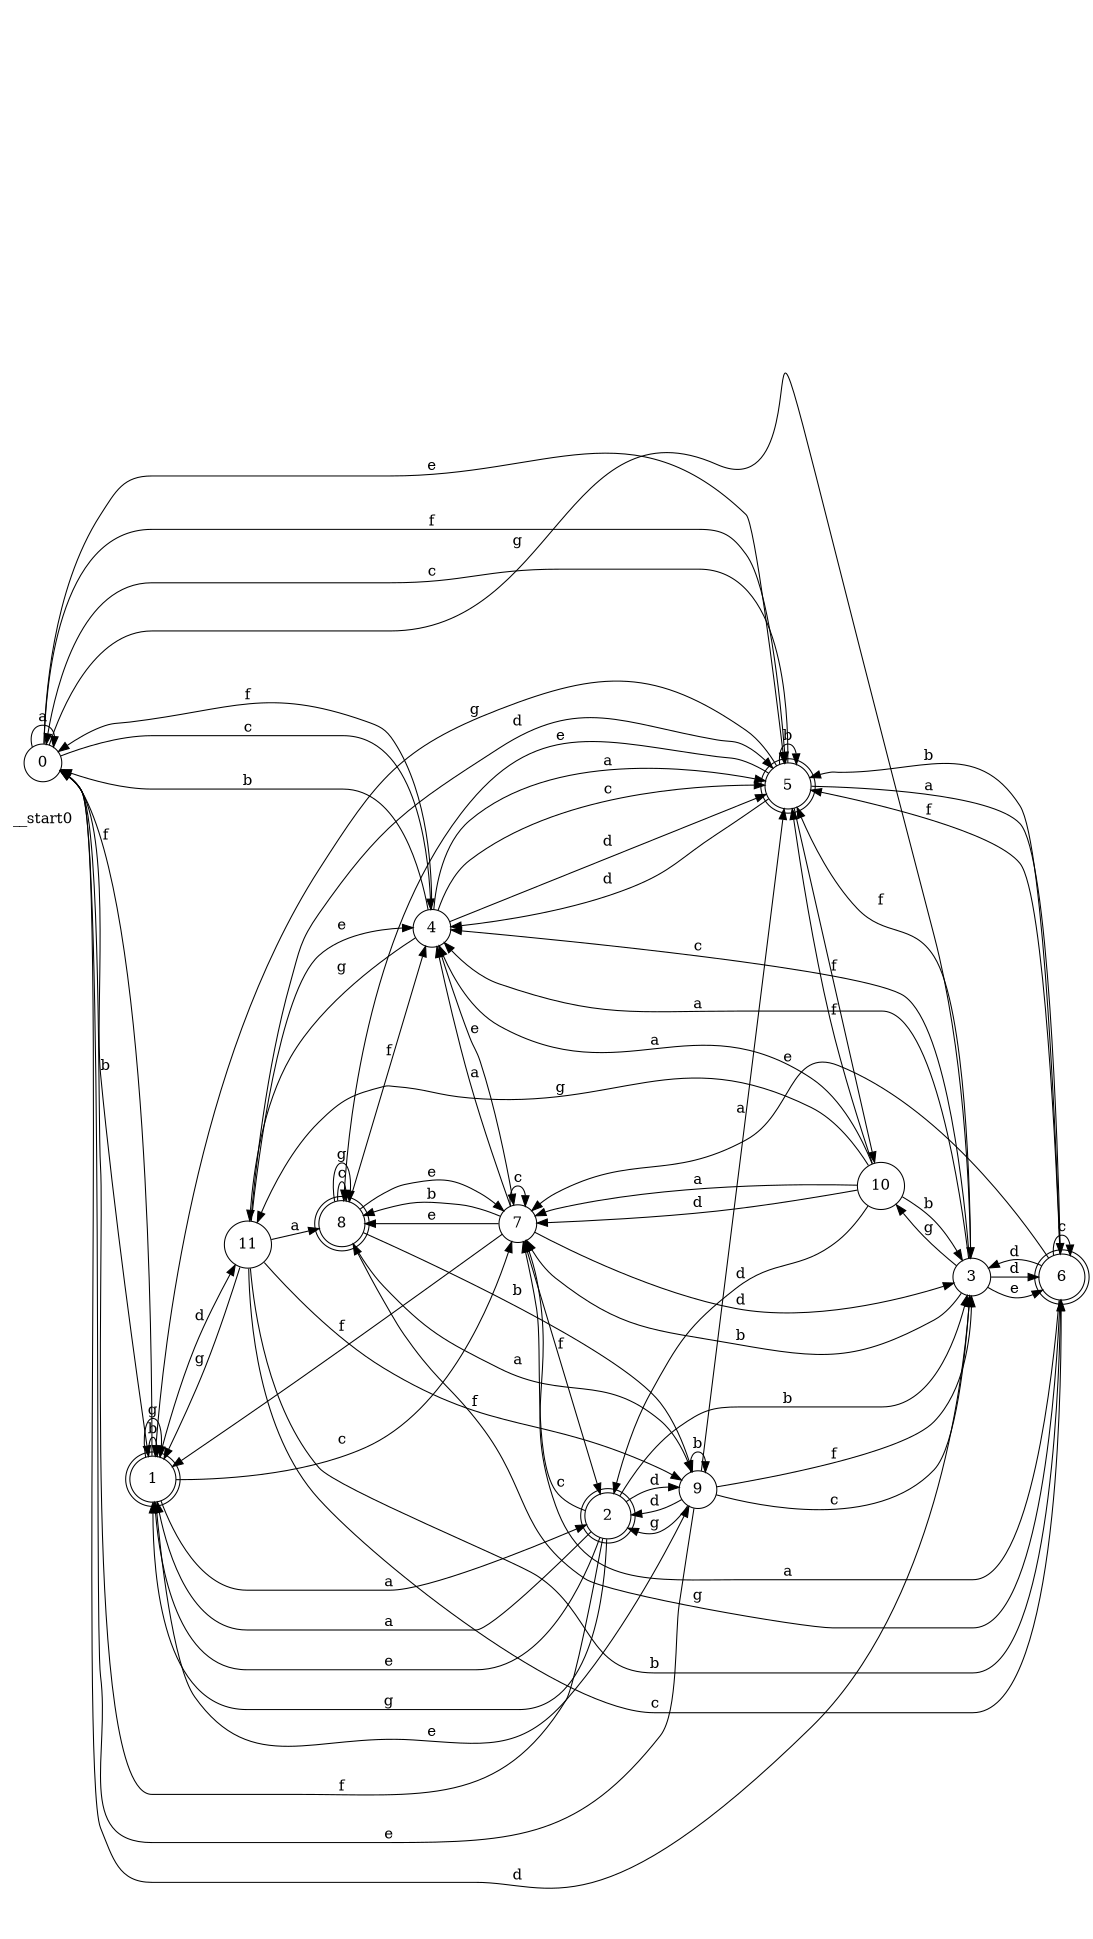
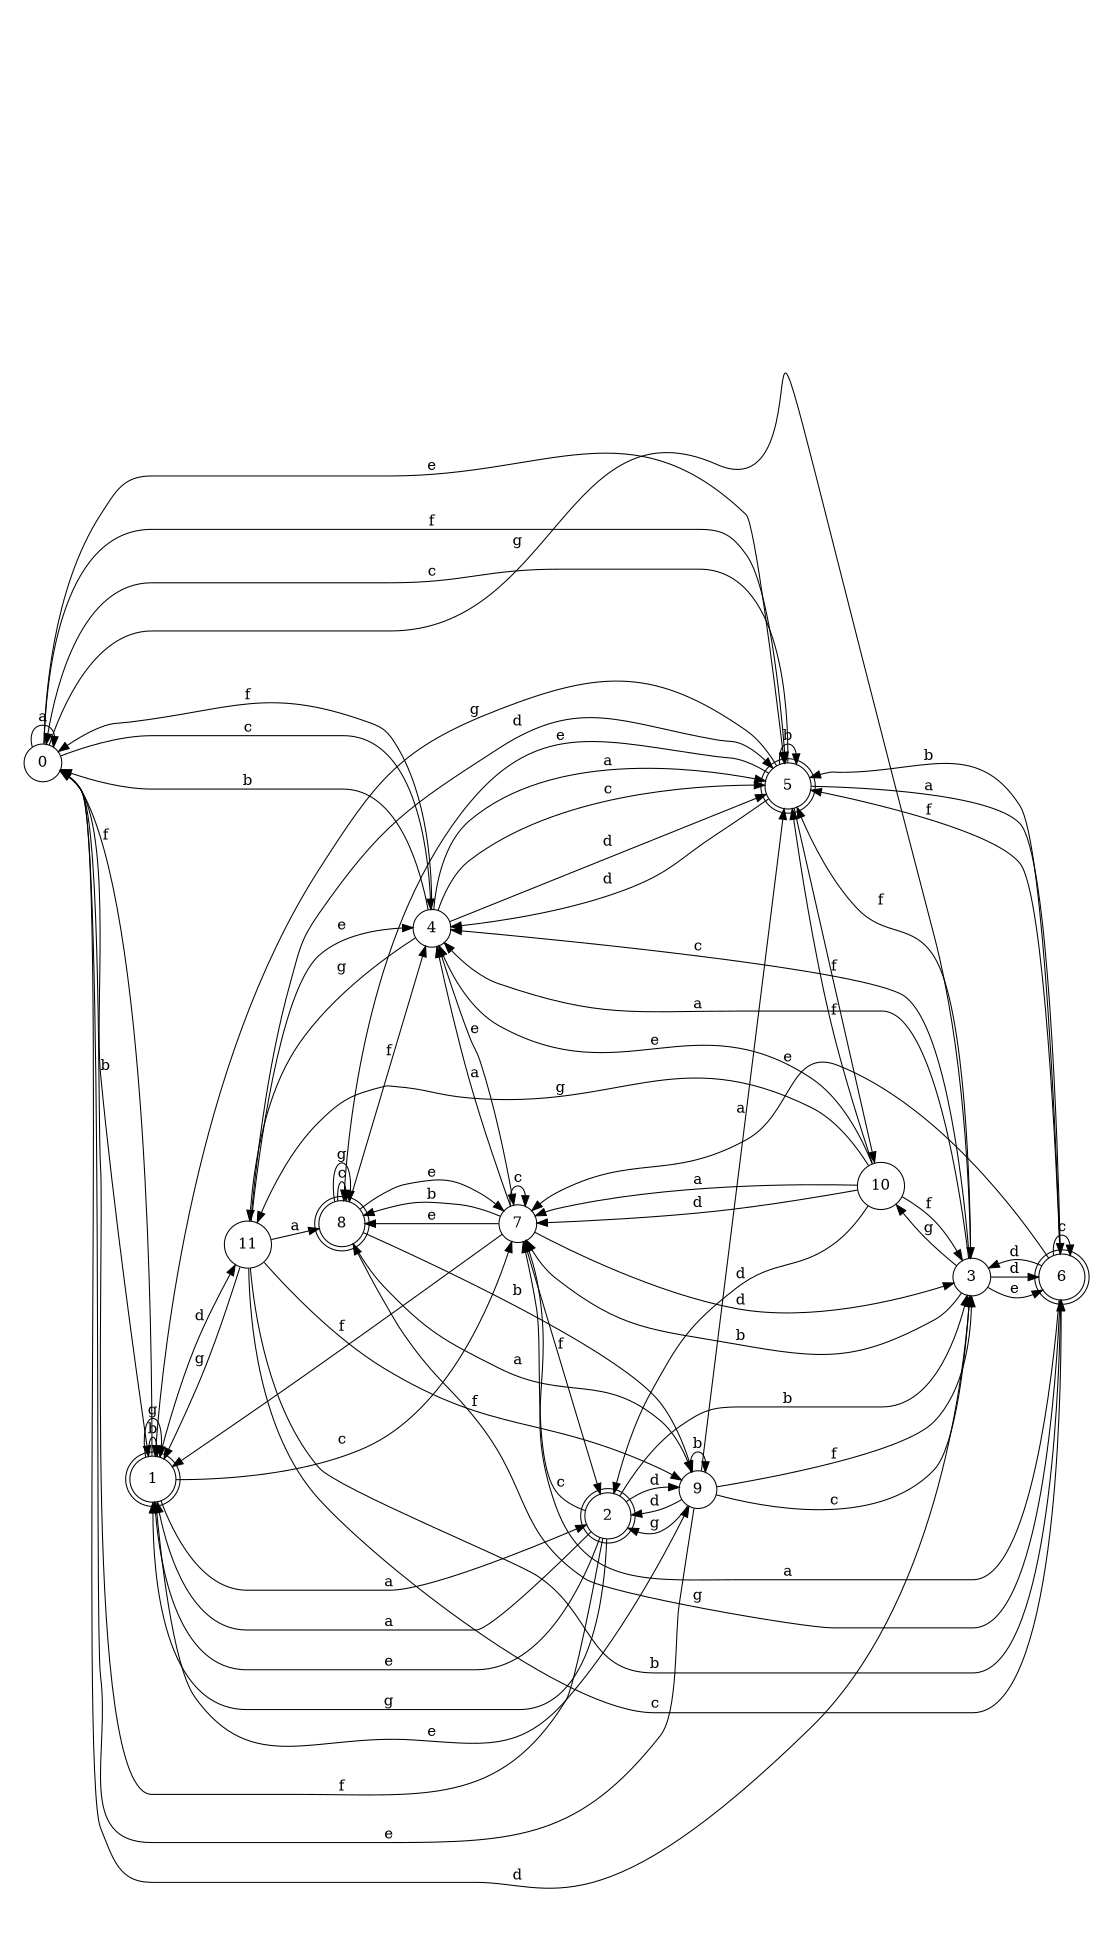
(43, 819) -> none
(655, 1041) -> (655, 1041)
(929, 1204) -> (929, 1204)
